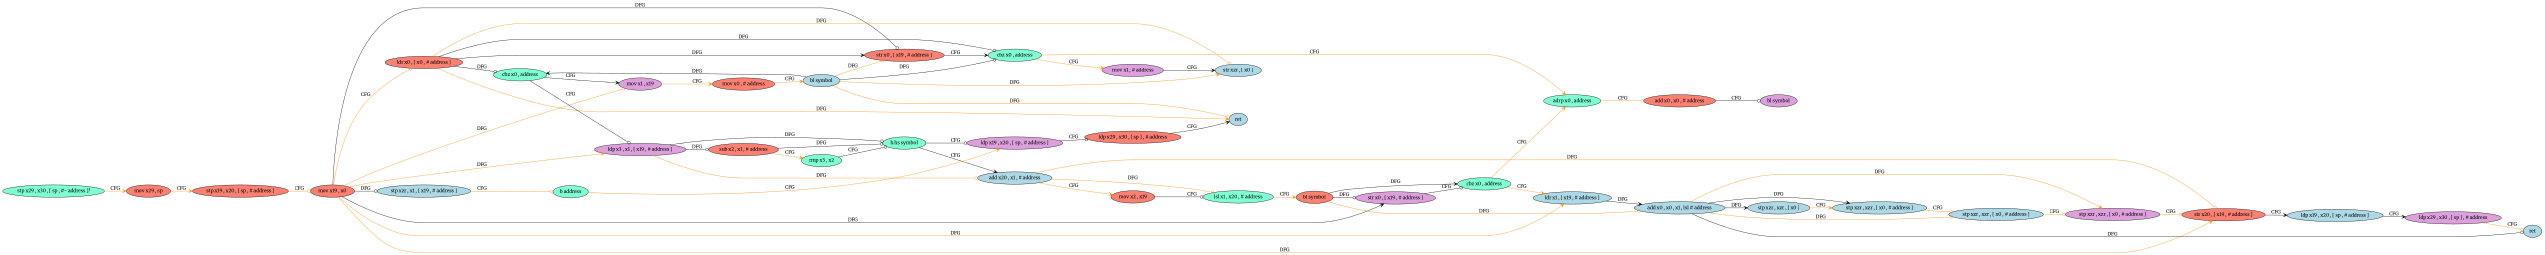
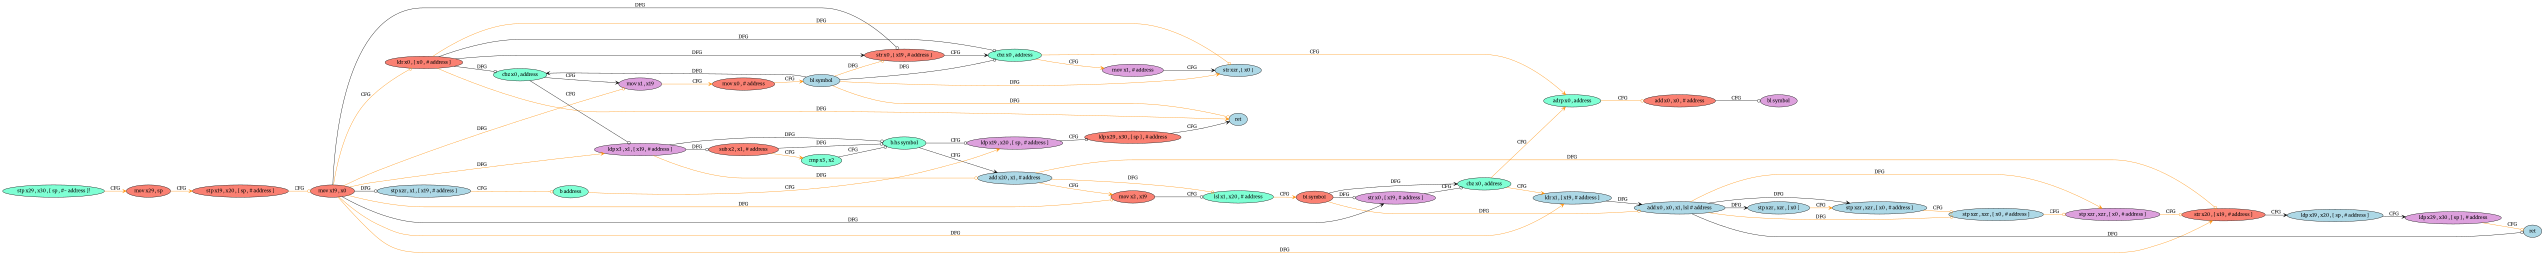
none -> (729, 207)
